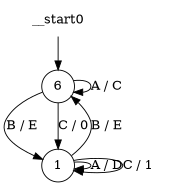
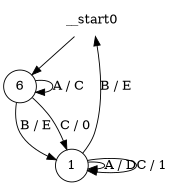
(91, 131) -> (100, 101)
